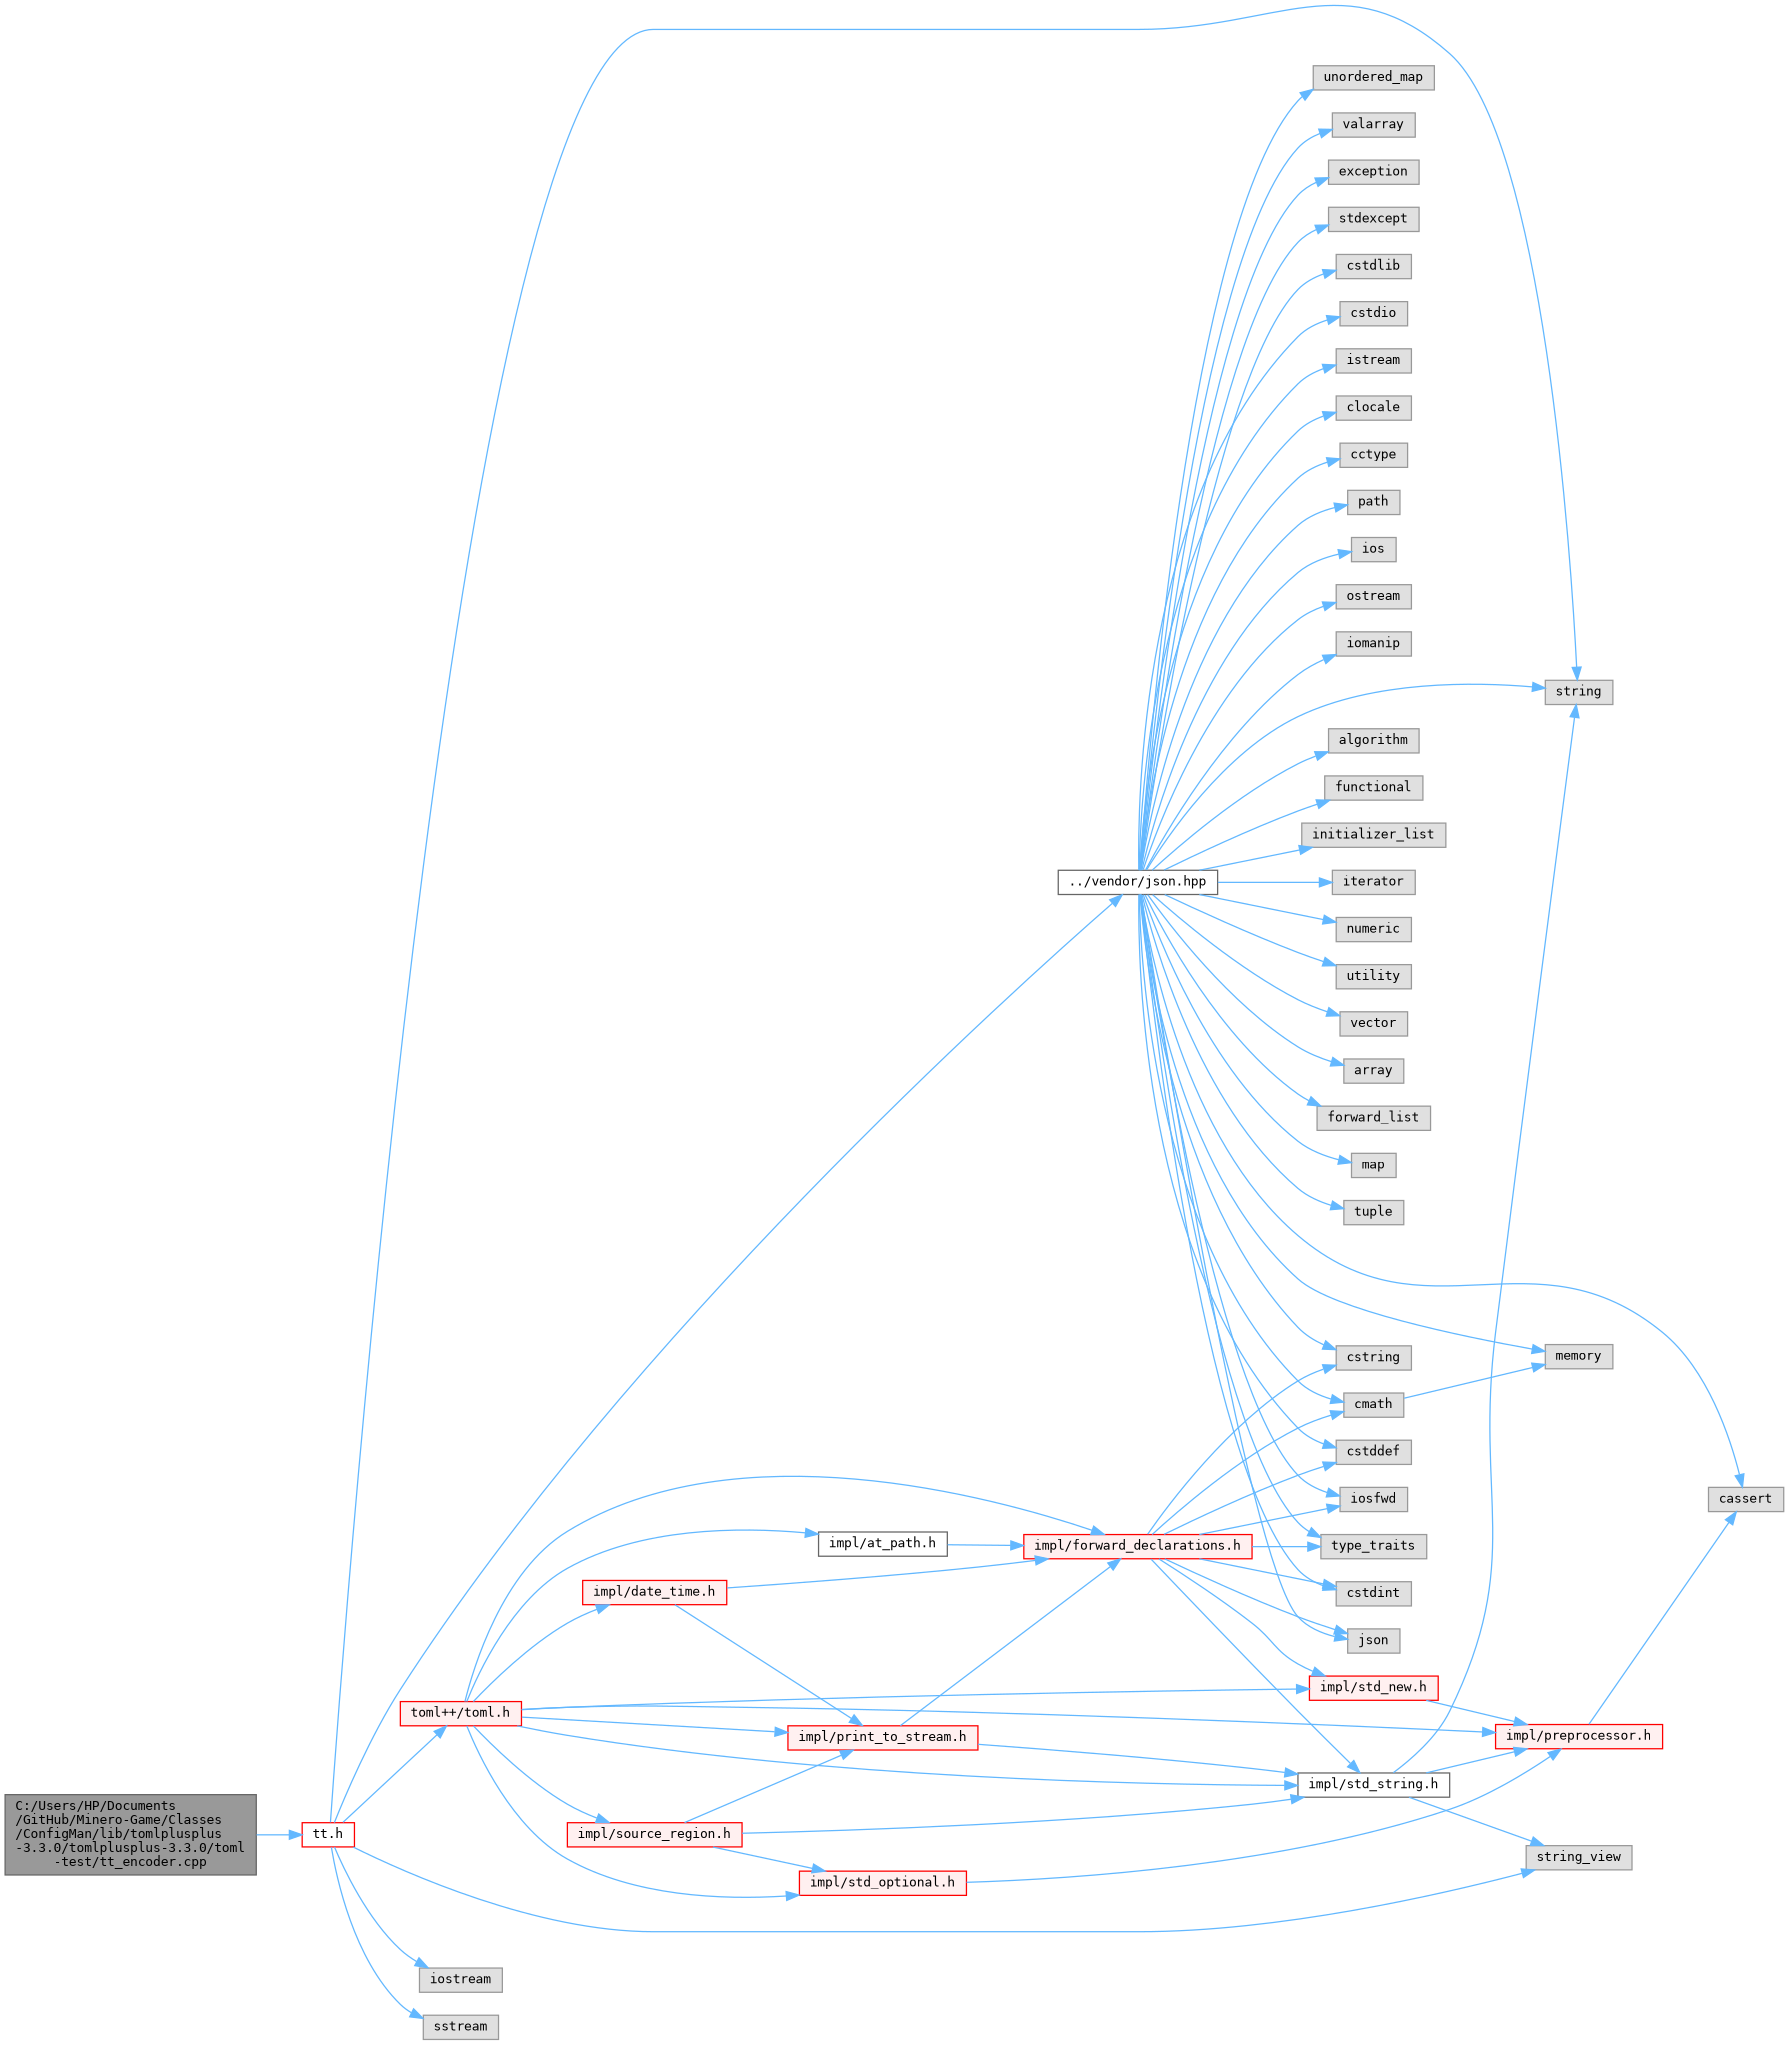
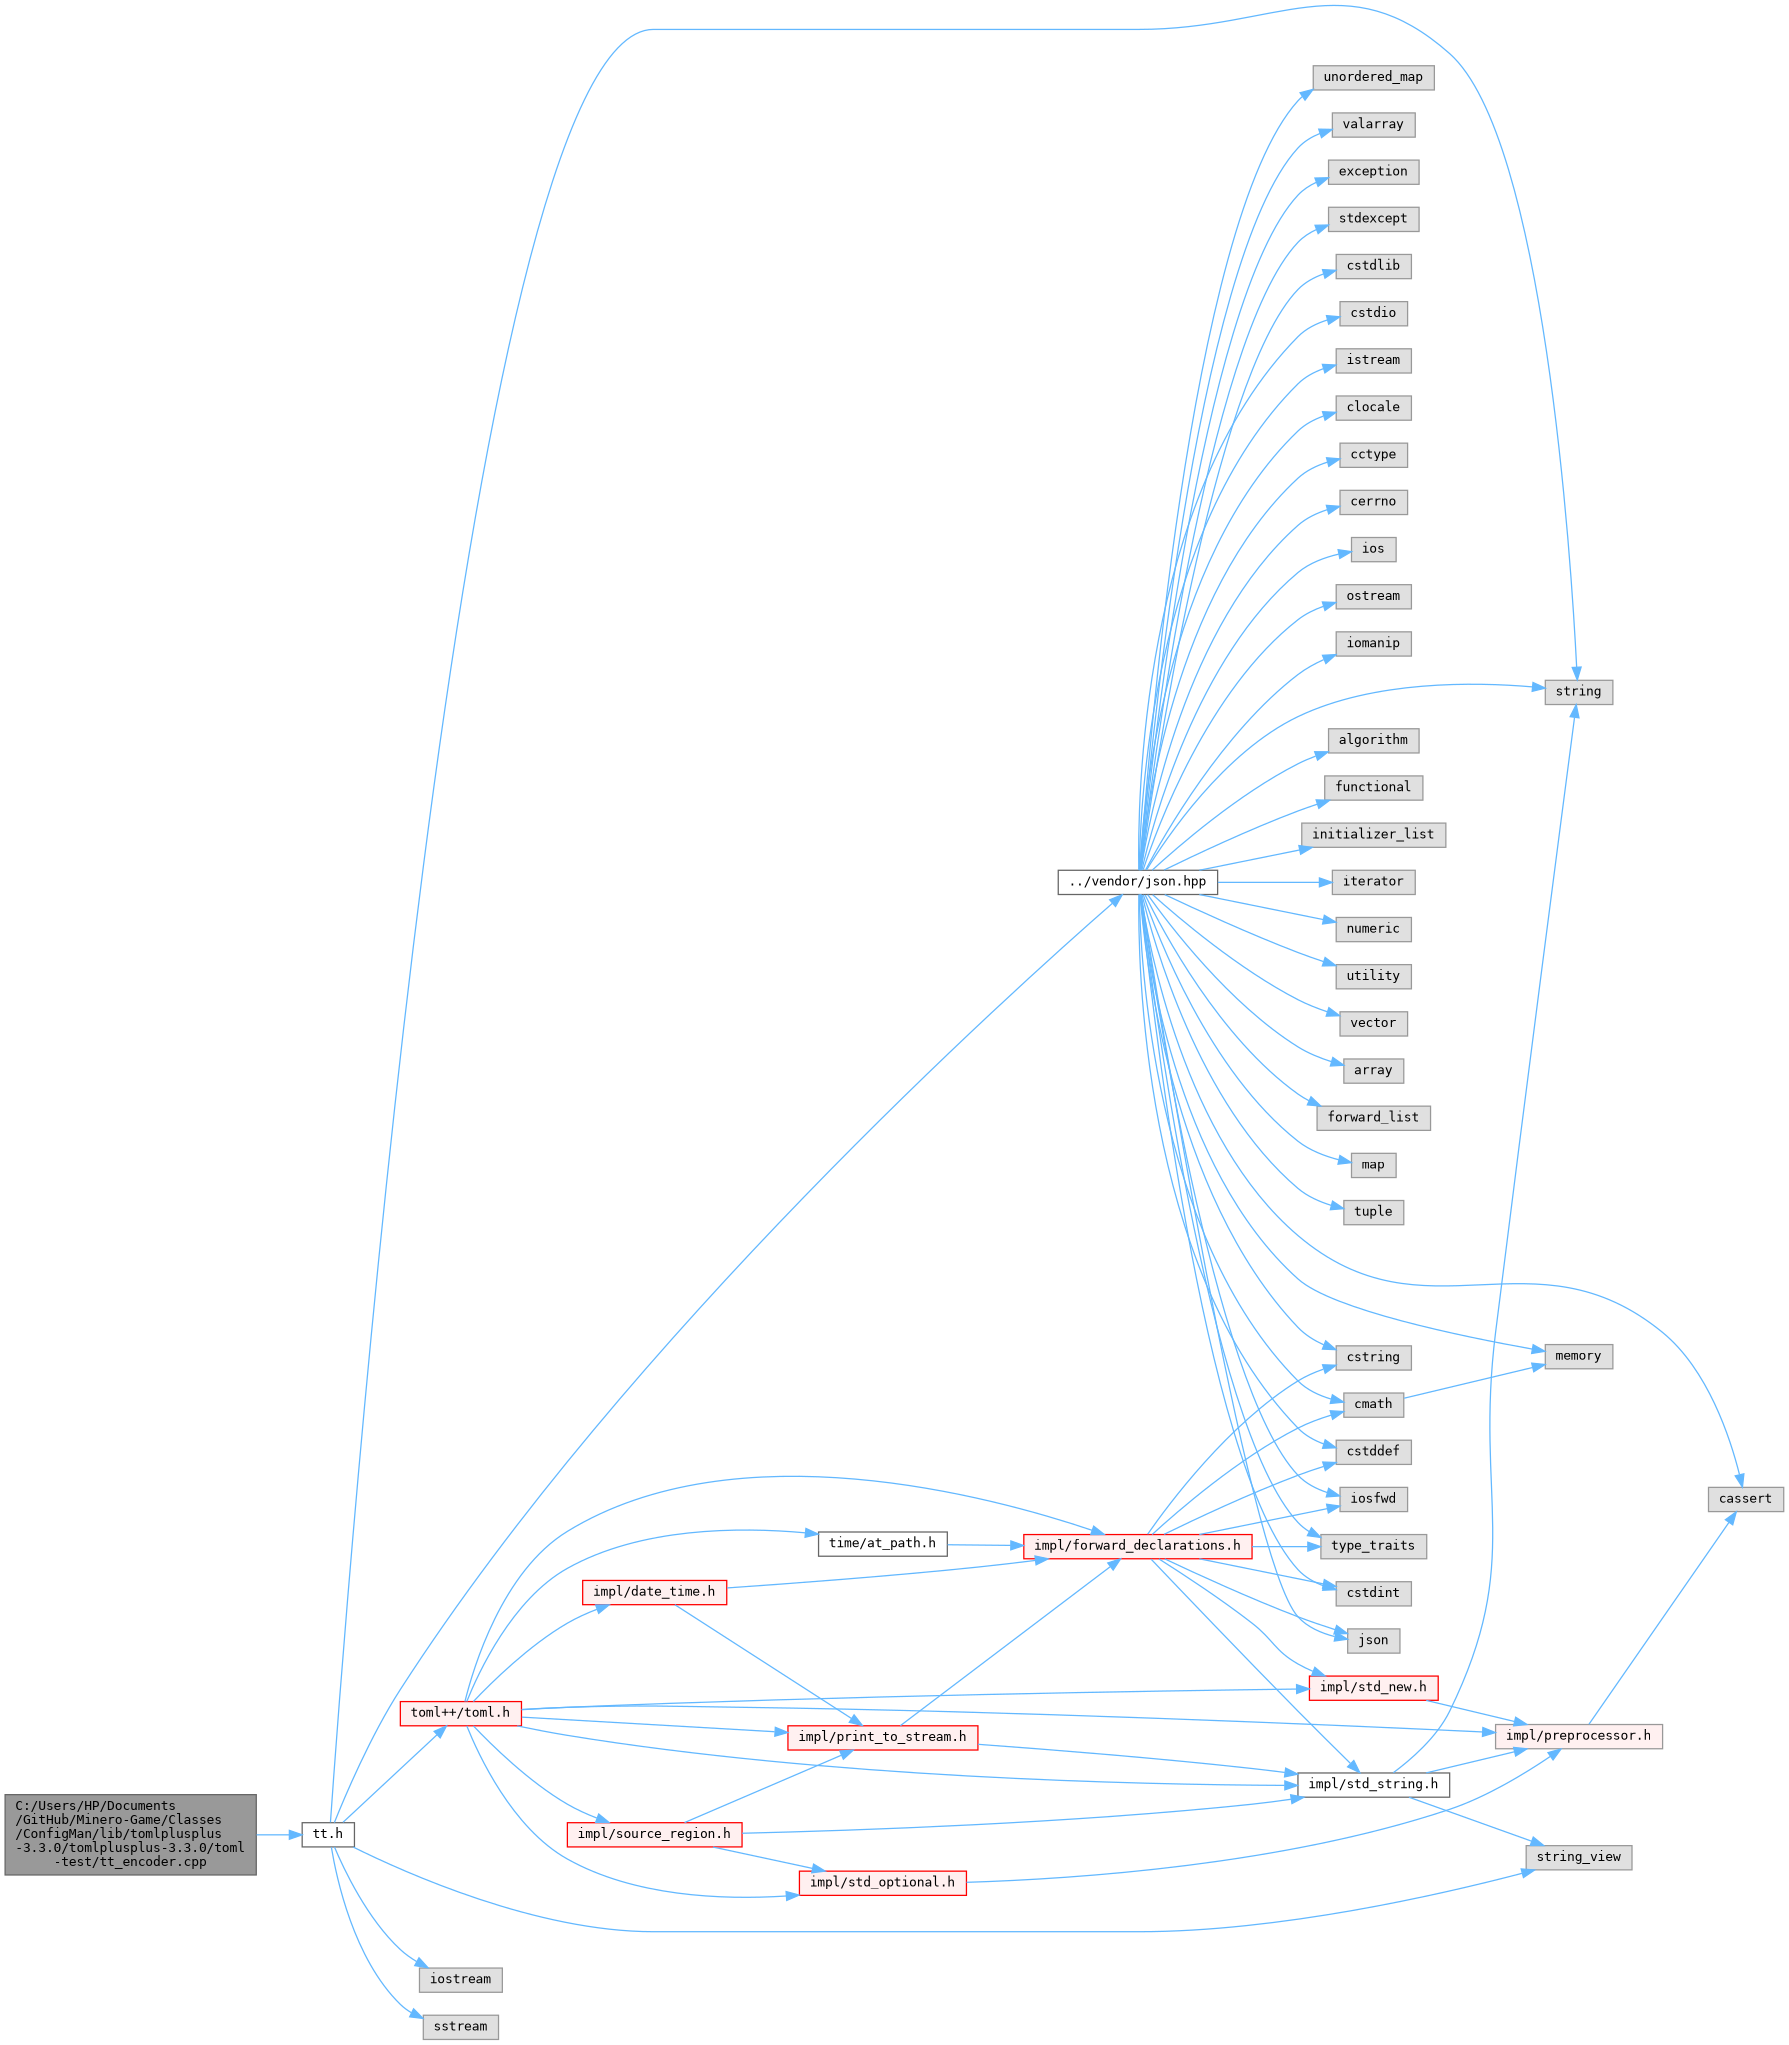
(1374, 502) -> (1374, 502)
(883, 1544) -> (883, 1544)
(1579, 1737) -> (1579, 1737)
(328, 1835) -> (328, 1835)
